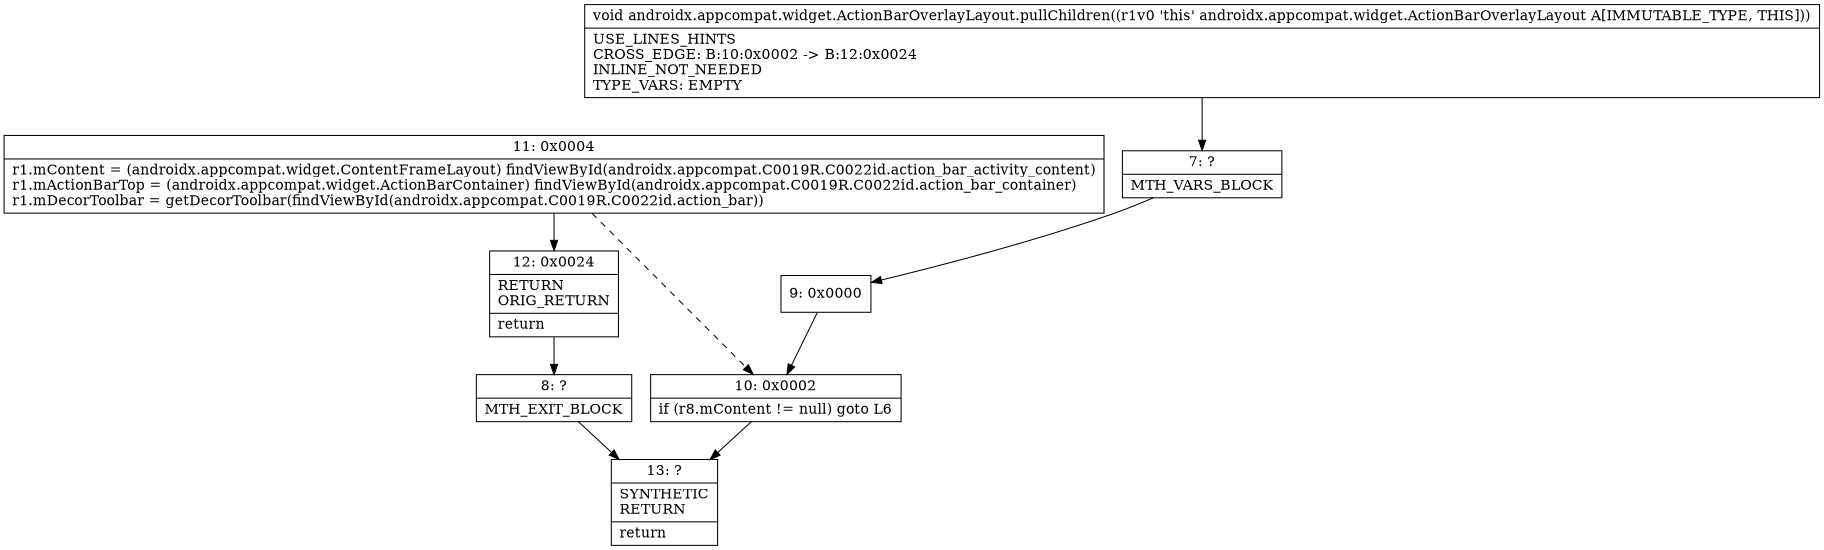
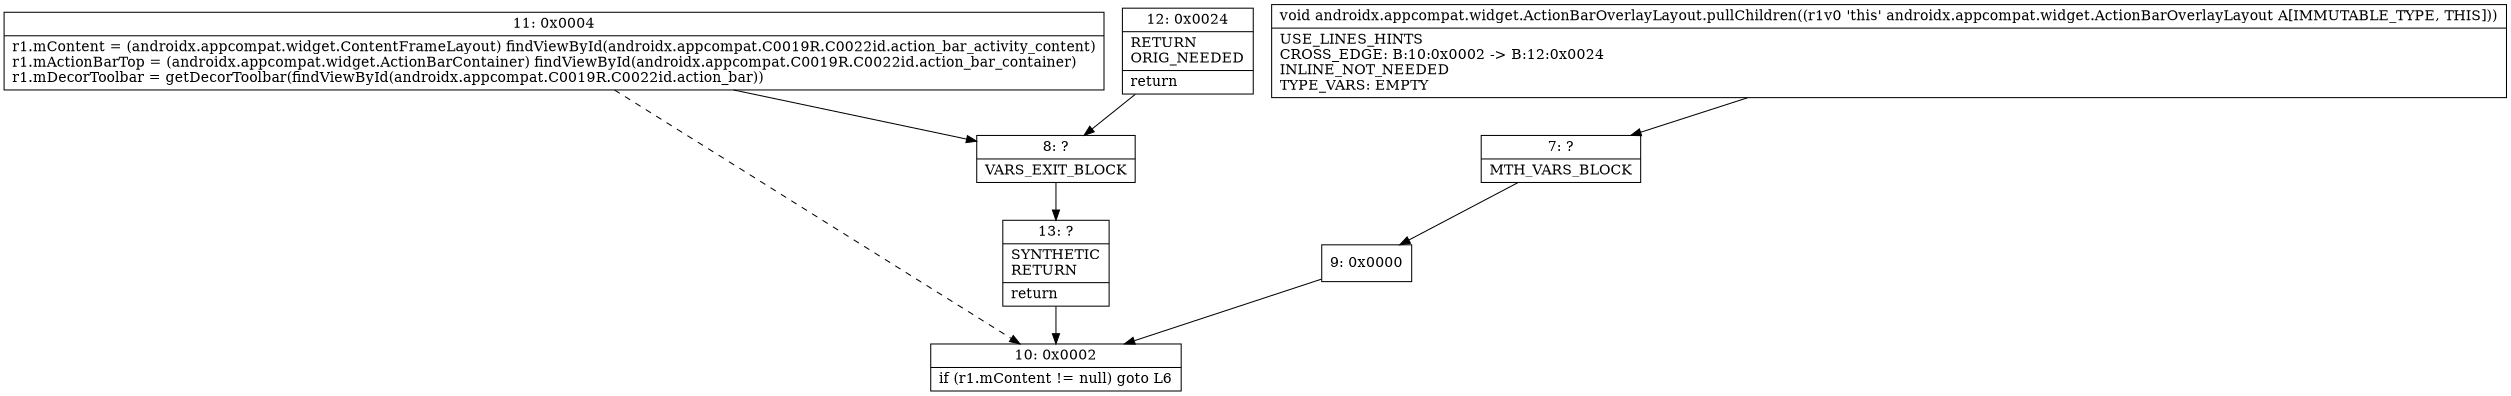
(554, 227) -> (850, 115)
(554, 301) -> (1188, 58)
(554, 409) -> (1056, 170)
(776, 409) -> (1056, 379)
(734, 437) -> (1056, 320)
